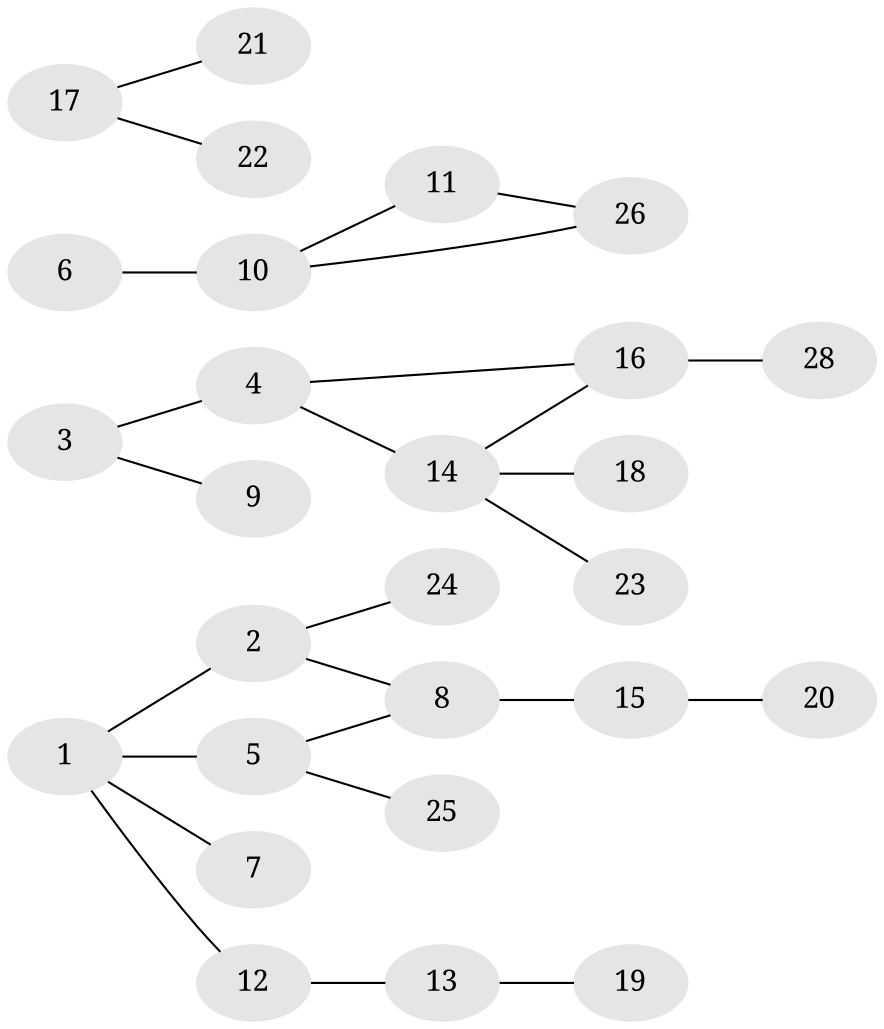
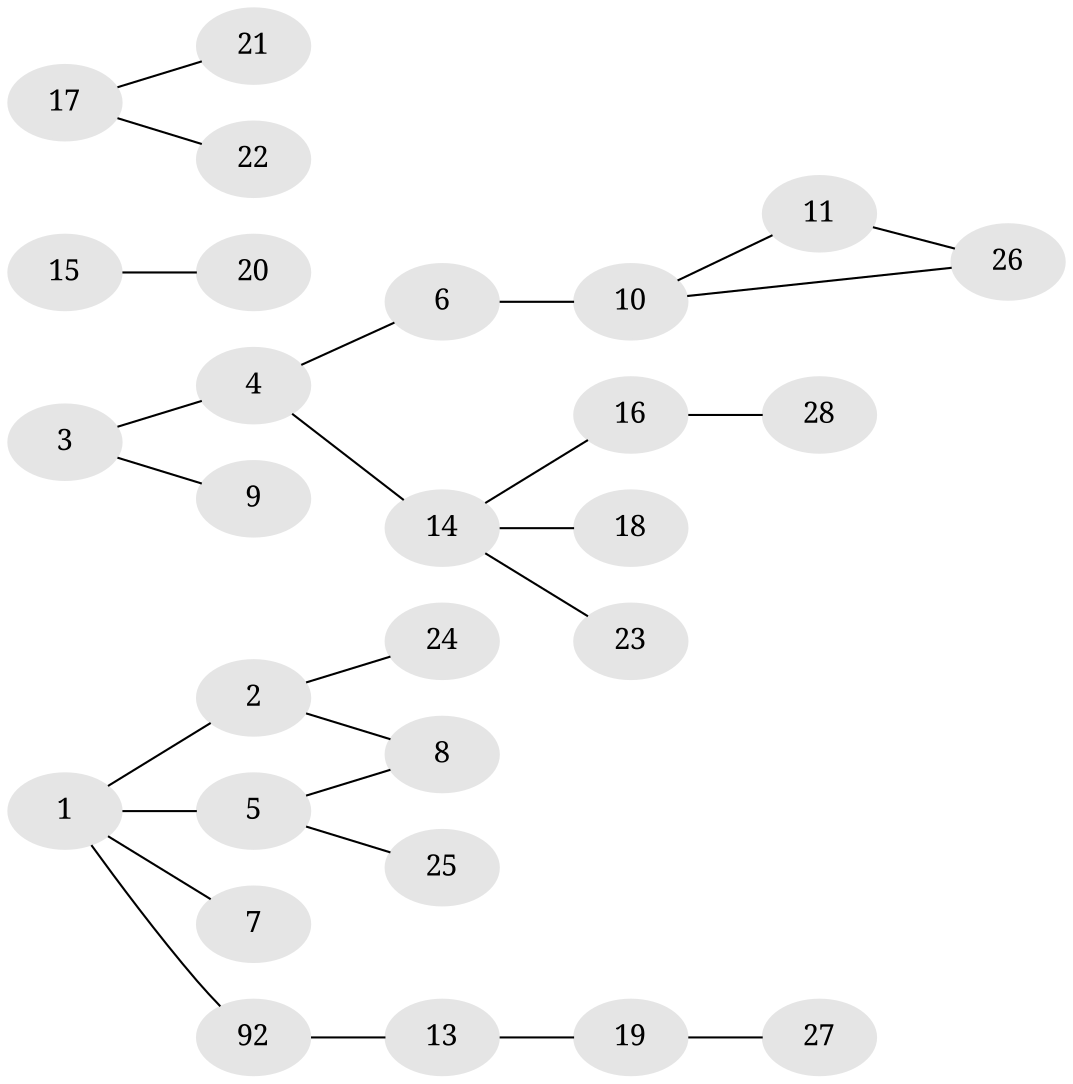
(442, 373) -> (348, 344)
(537, 700) -> none
(254, 983) -> (254, 1037)
none -> (819, 1037)
